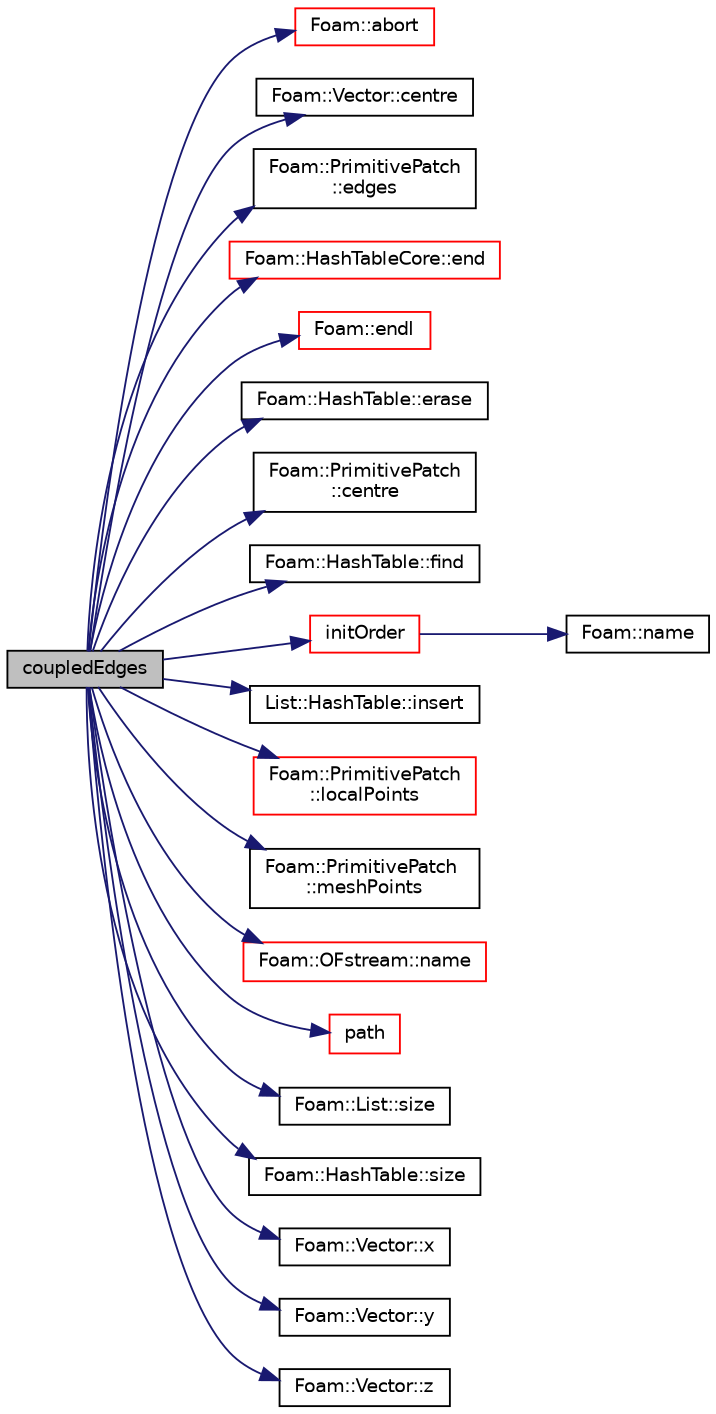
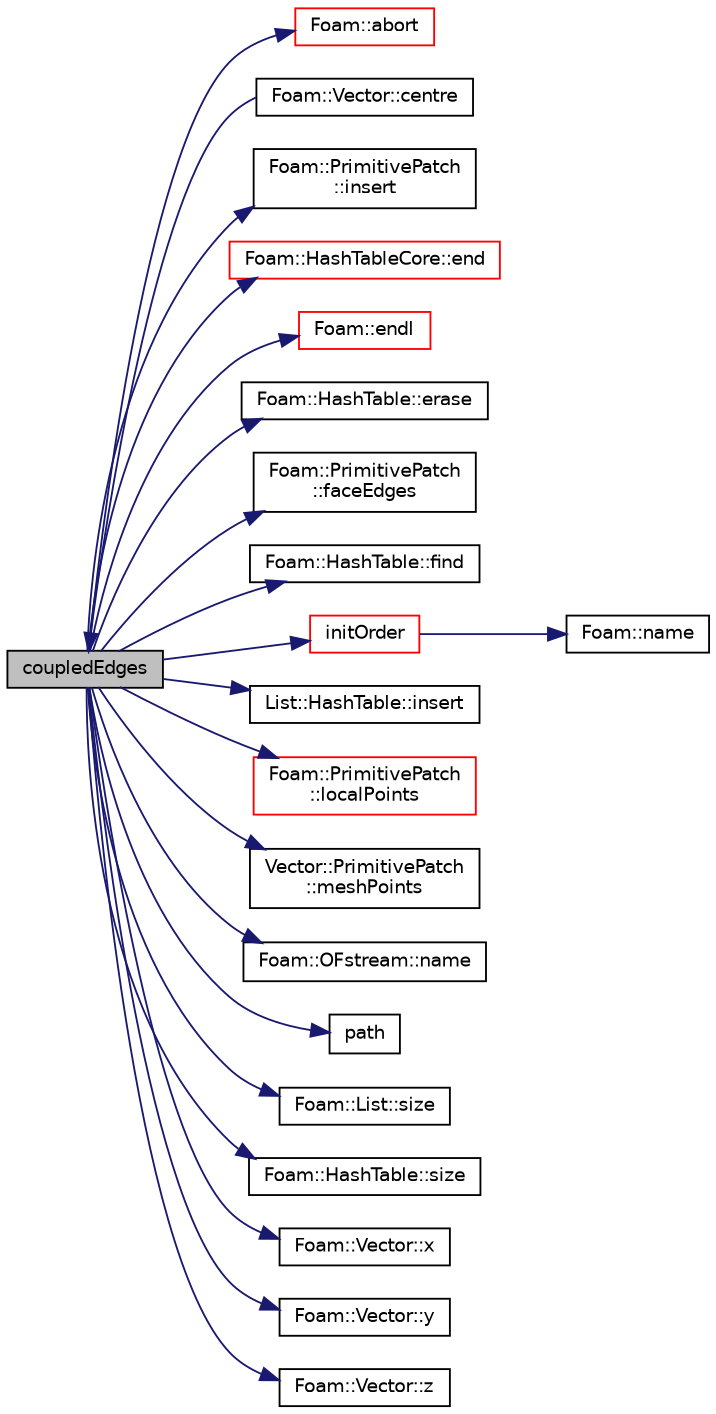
(365, 179) -> (365, 179)
(164, 291) -> (161, 268)
(365, 482) -> (365, 482)
(365, 878) -> (365, 878)
(365, 962) -> (365, 962)
(365, 1034) -> (365, 1034)
